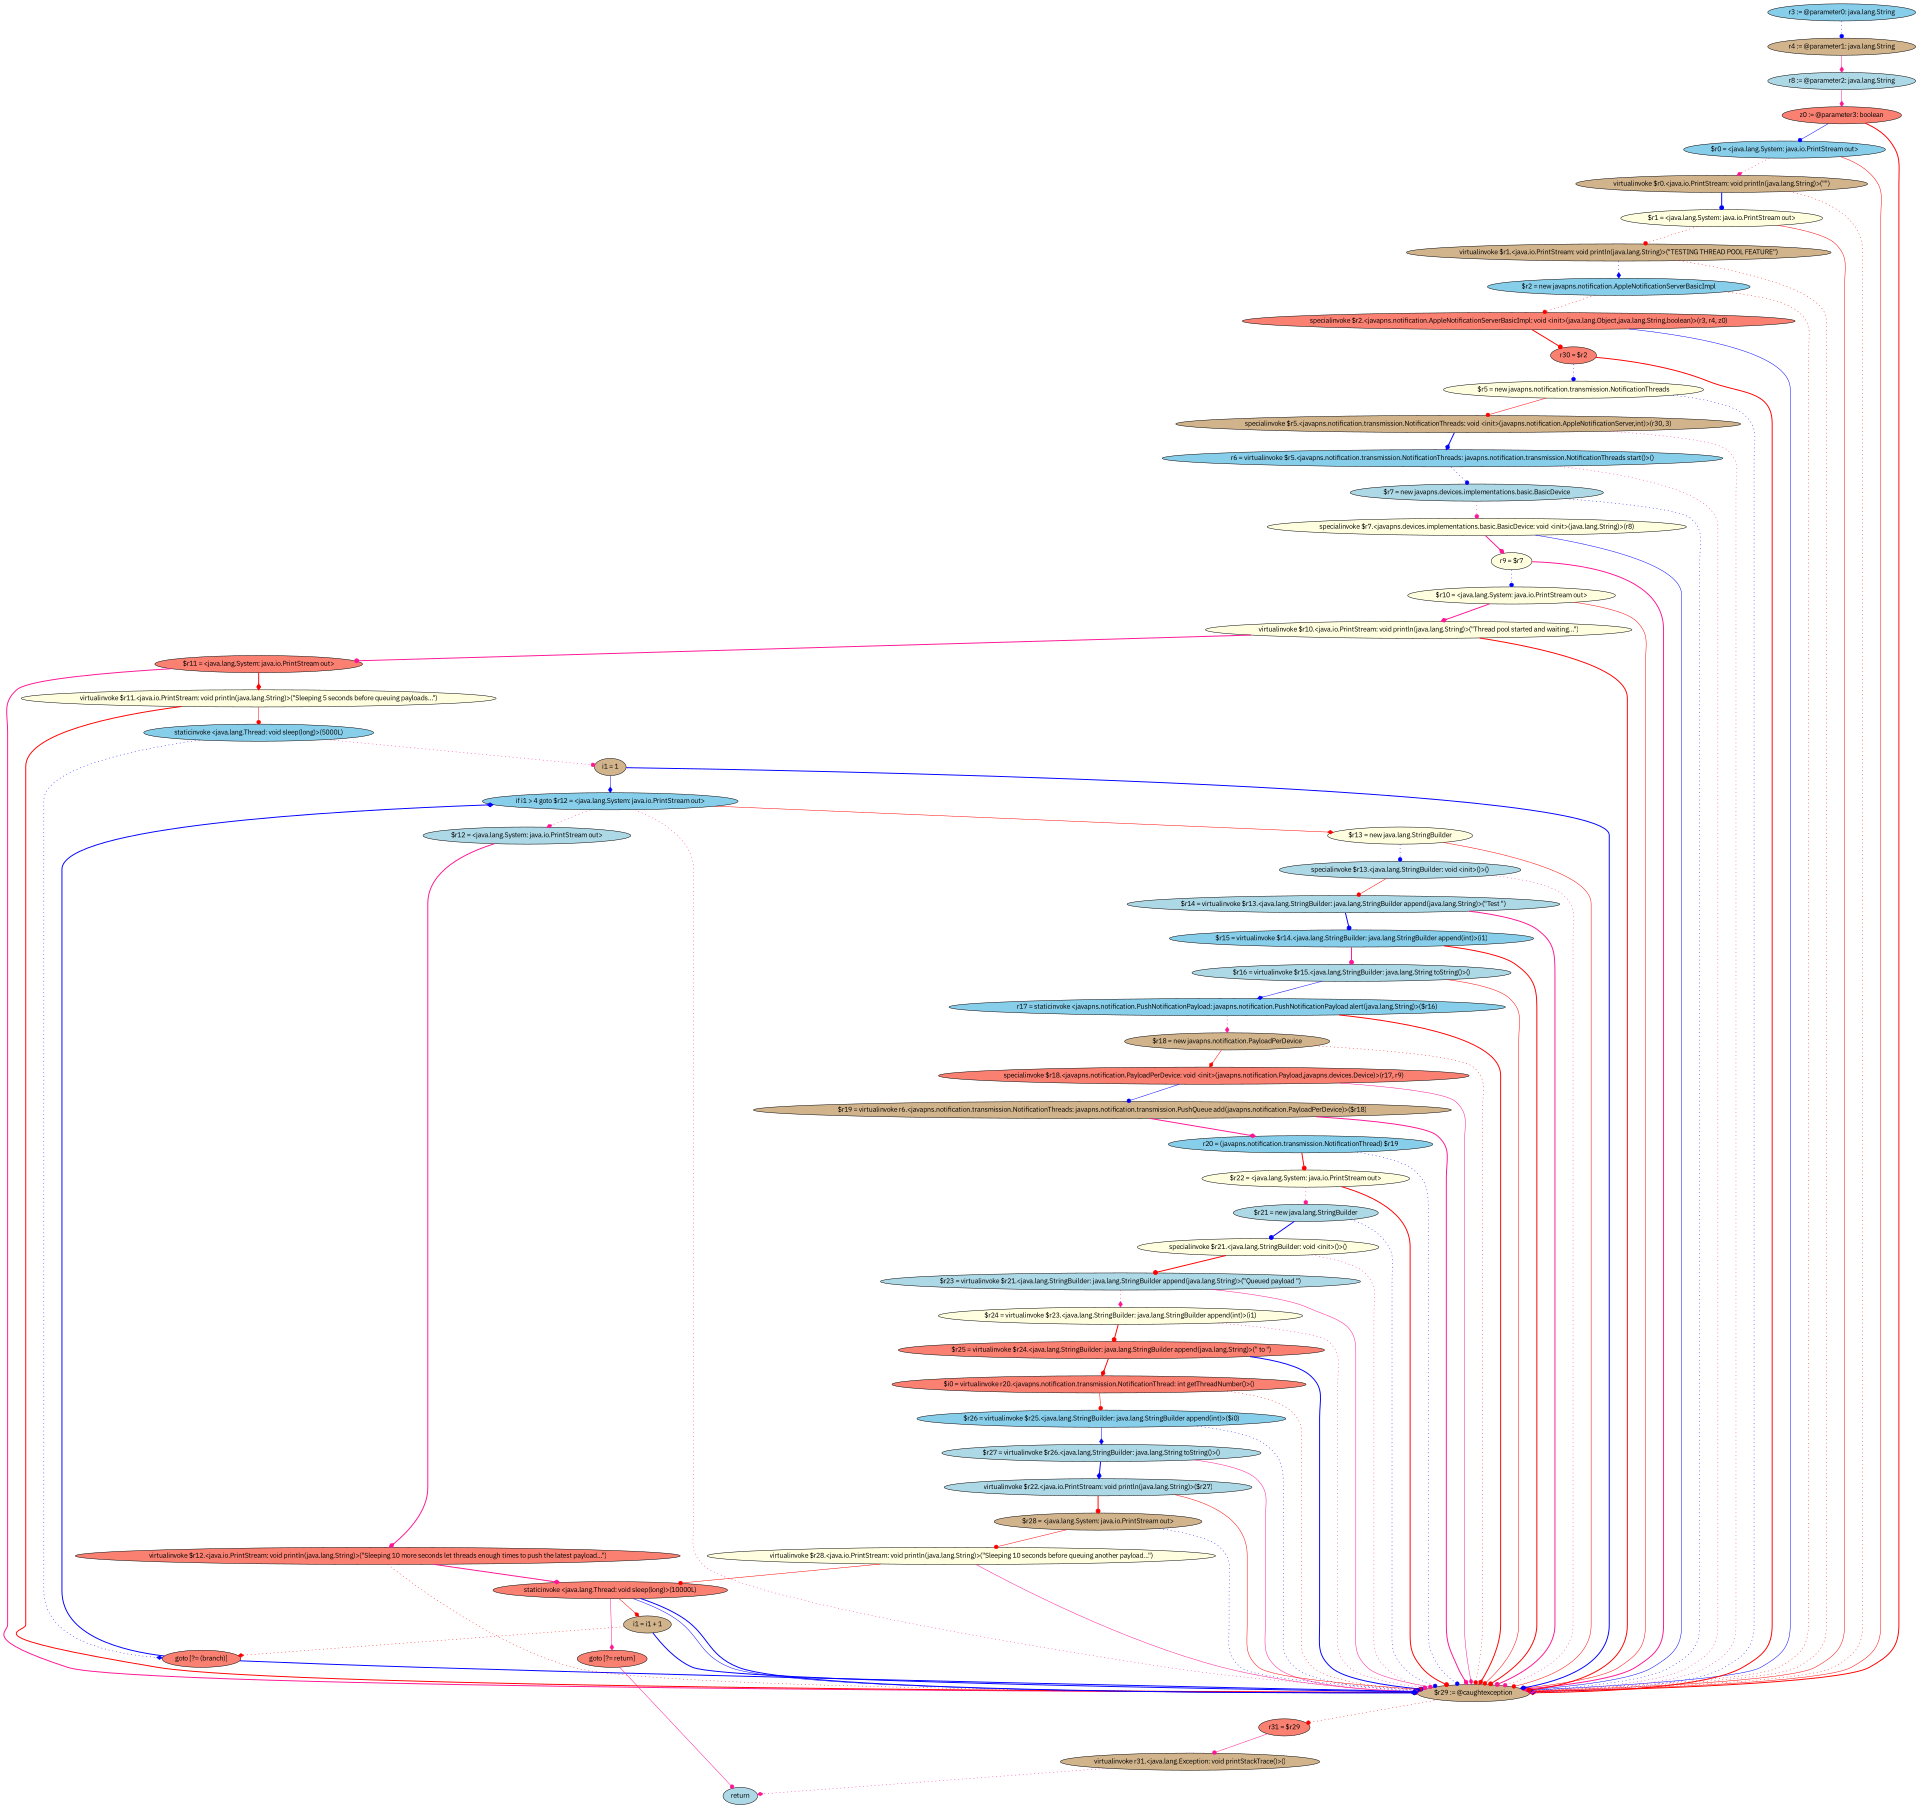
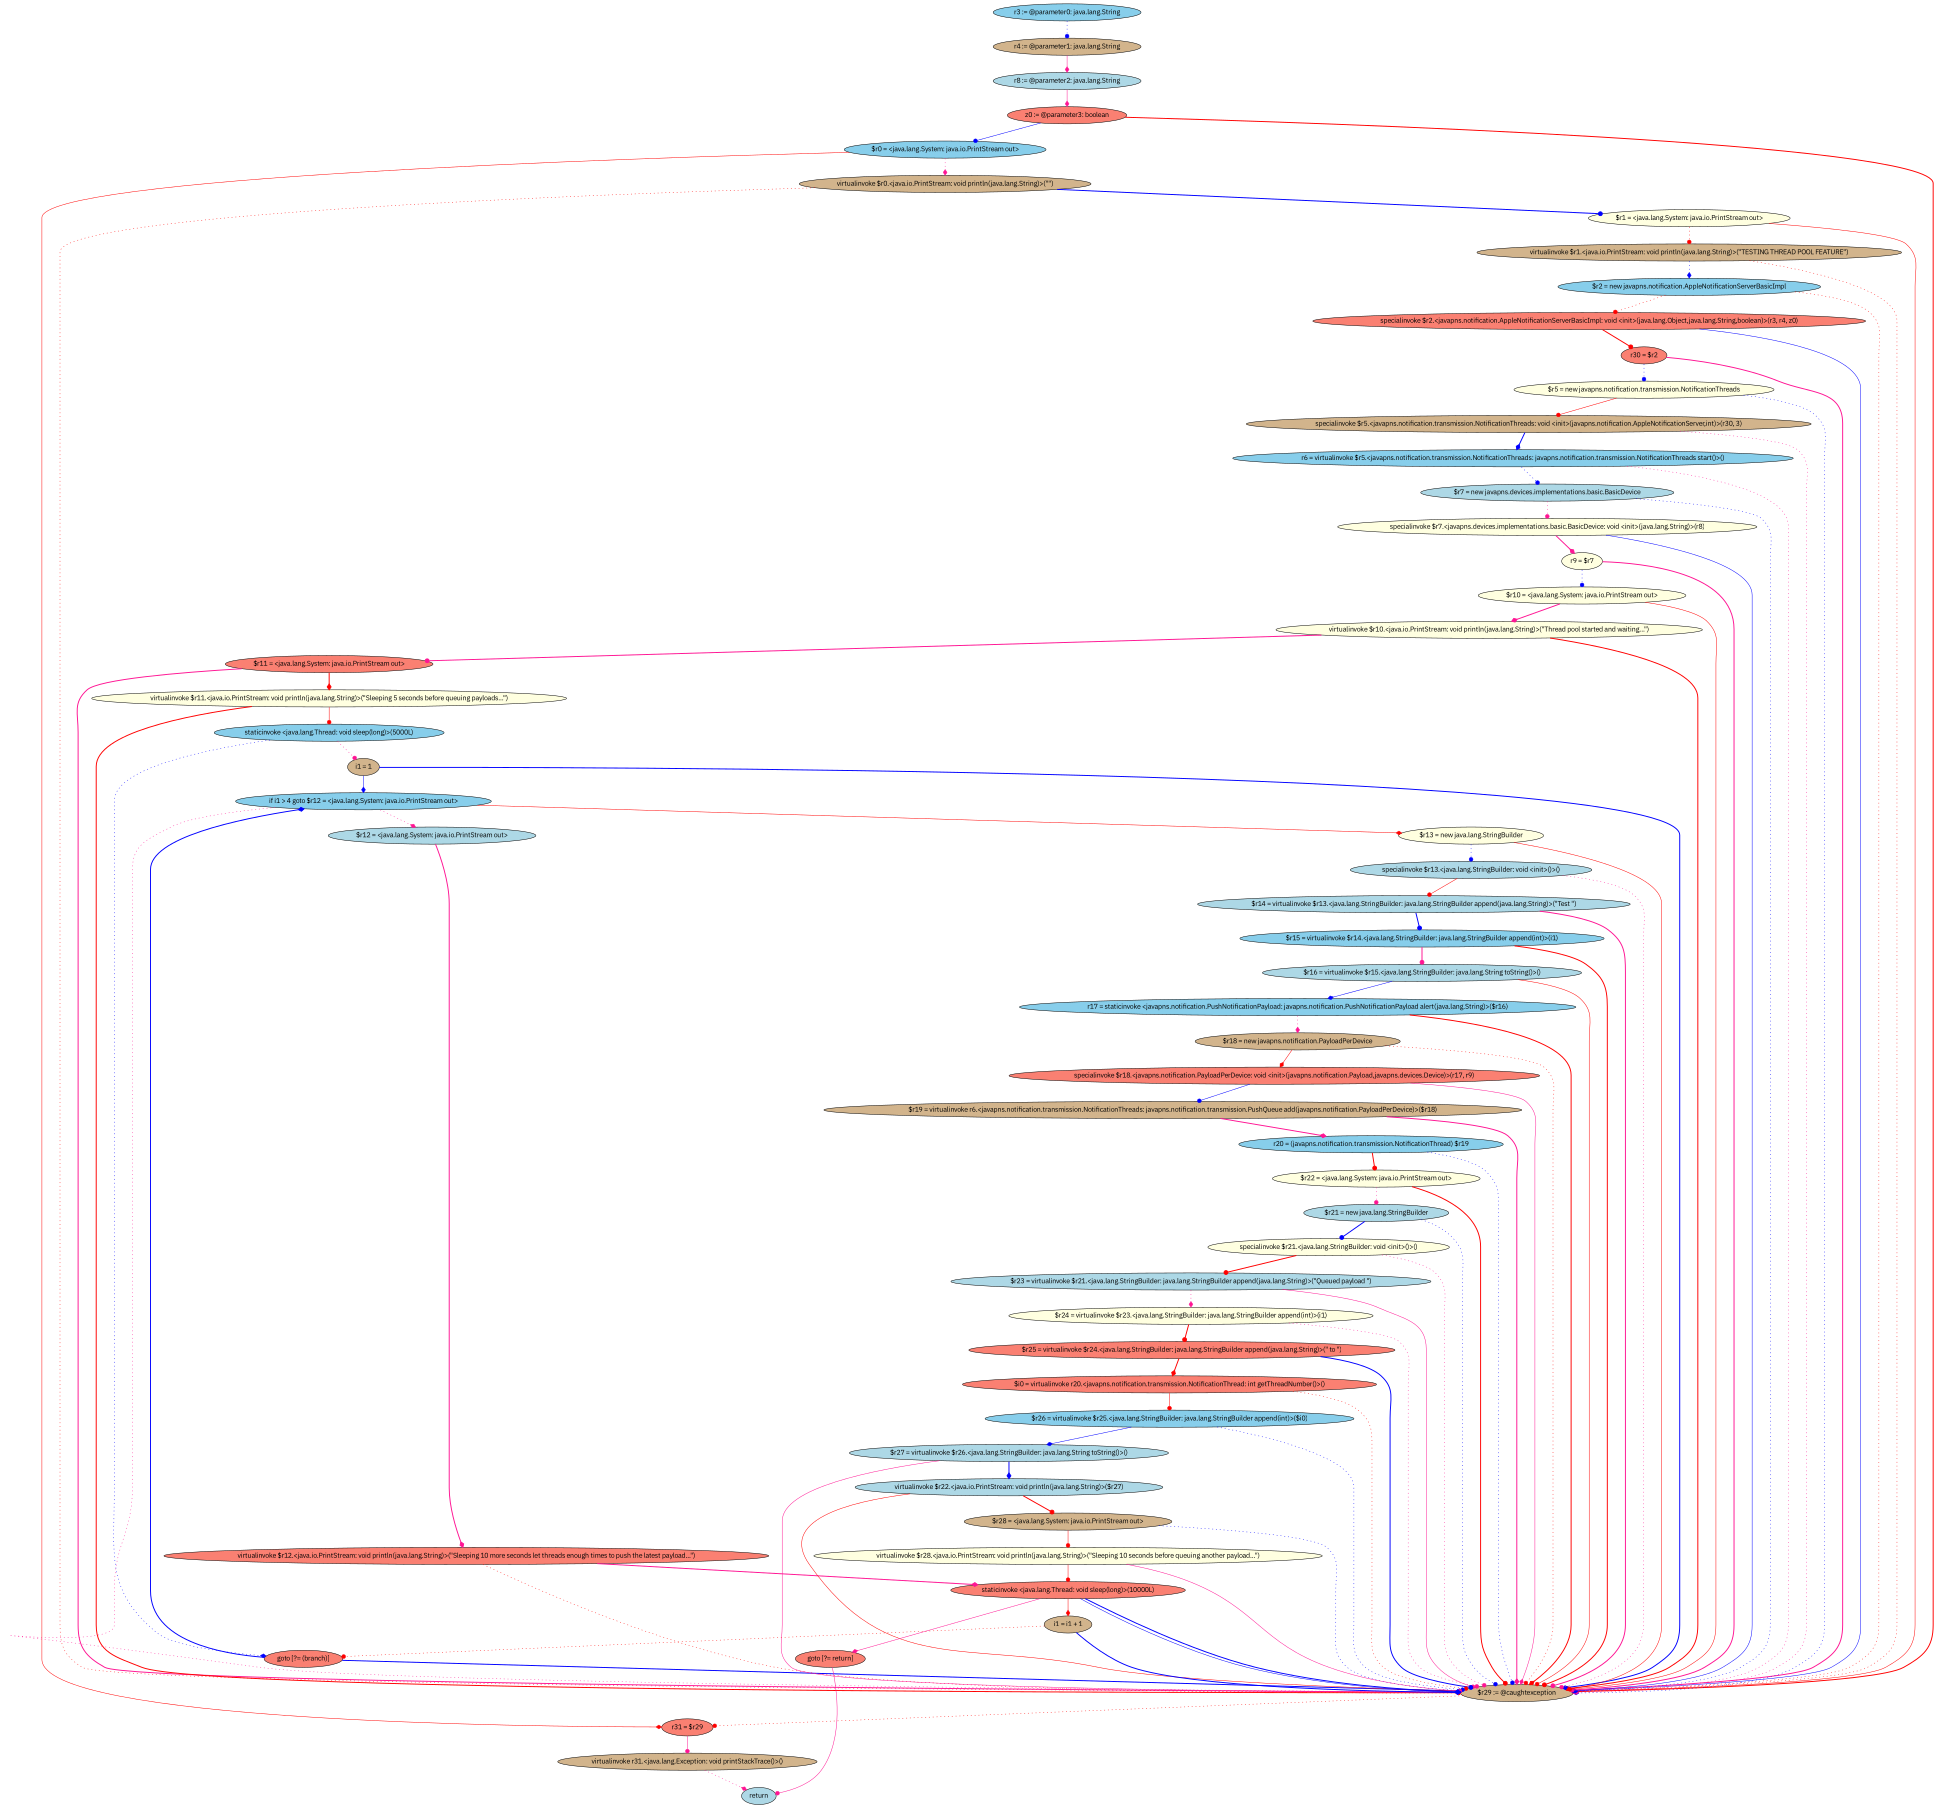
(1772, 1057) -> (1843, 1071)
(1881, 1067) -> (42, 845)
(434, 1641) -> (695, 1641)
